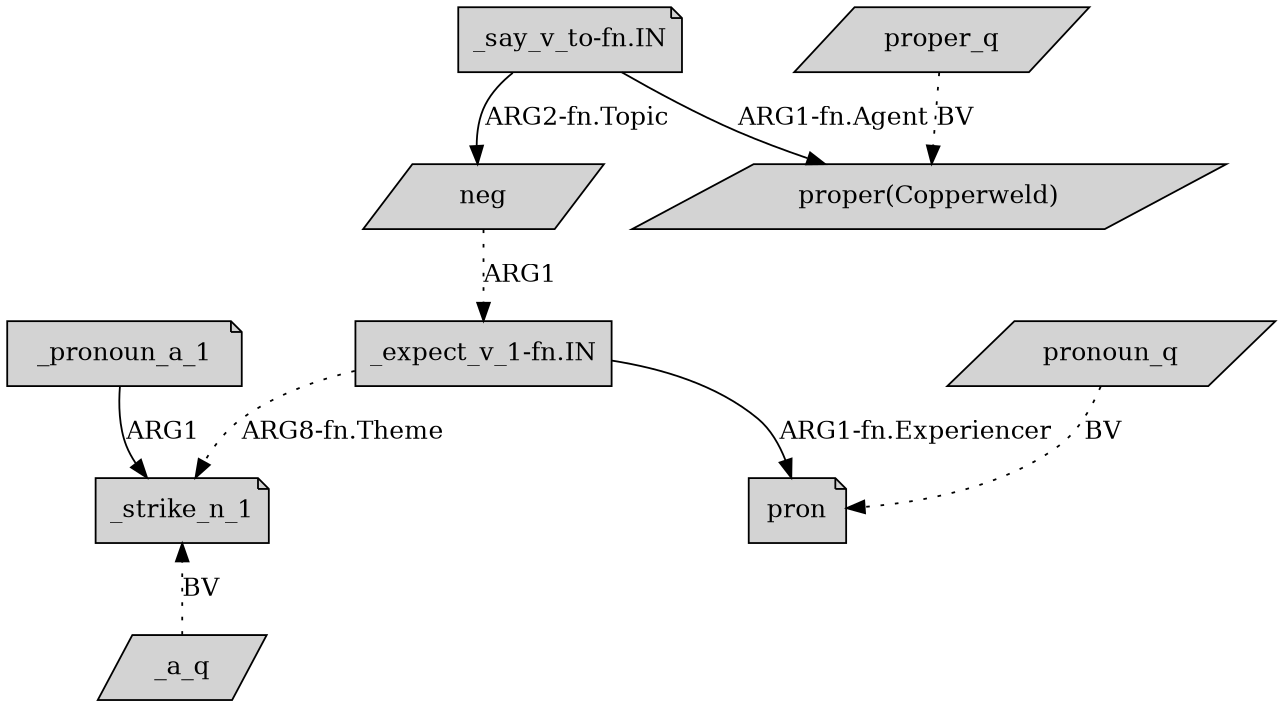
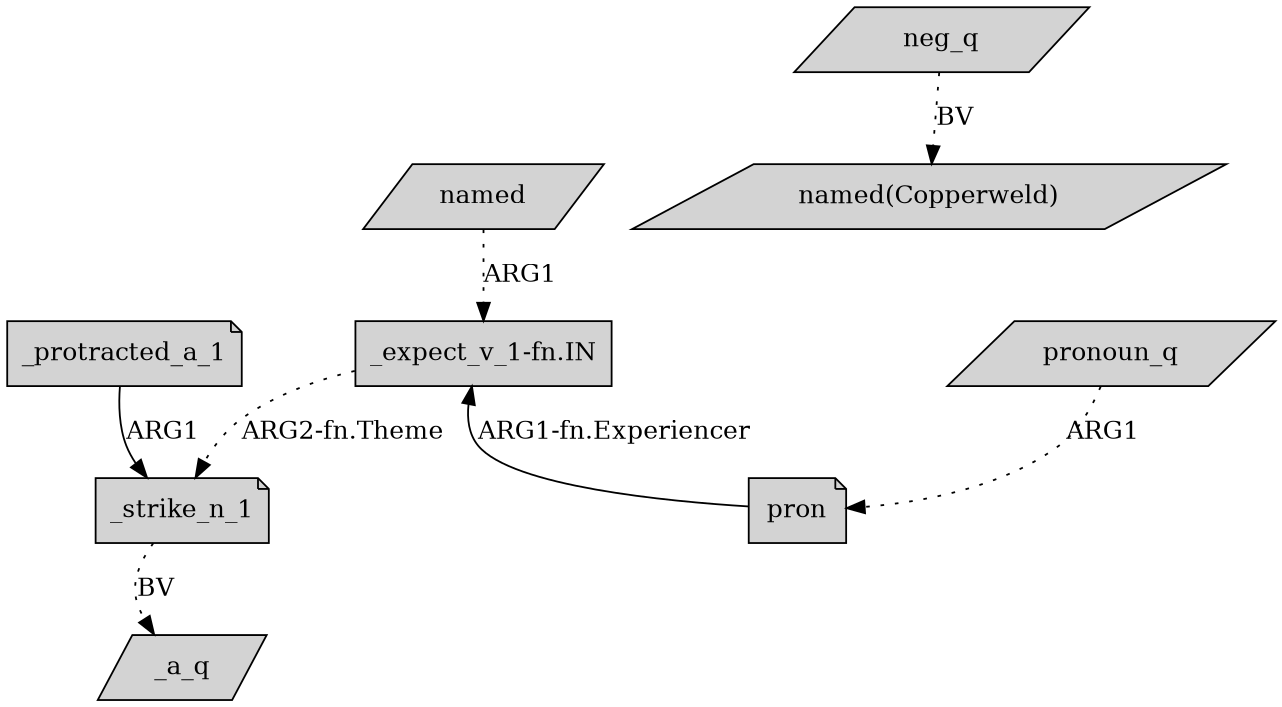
(570, 40) -> none
(942, 40) -> (942, 40)
(484, 197) -> (484, 197)
(929, 197) -> (929, 197)
(124, 354) -> (124, 354)
(712, 390) -> (587, 488)
(343, 432) -> (343, 432)
(1103, 432) -> (1103, 432)
(182, 598) -> (136, 580)
